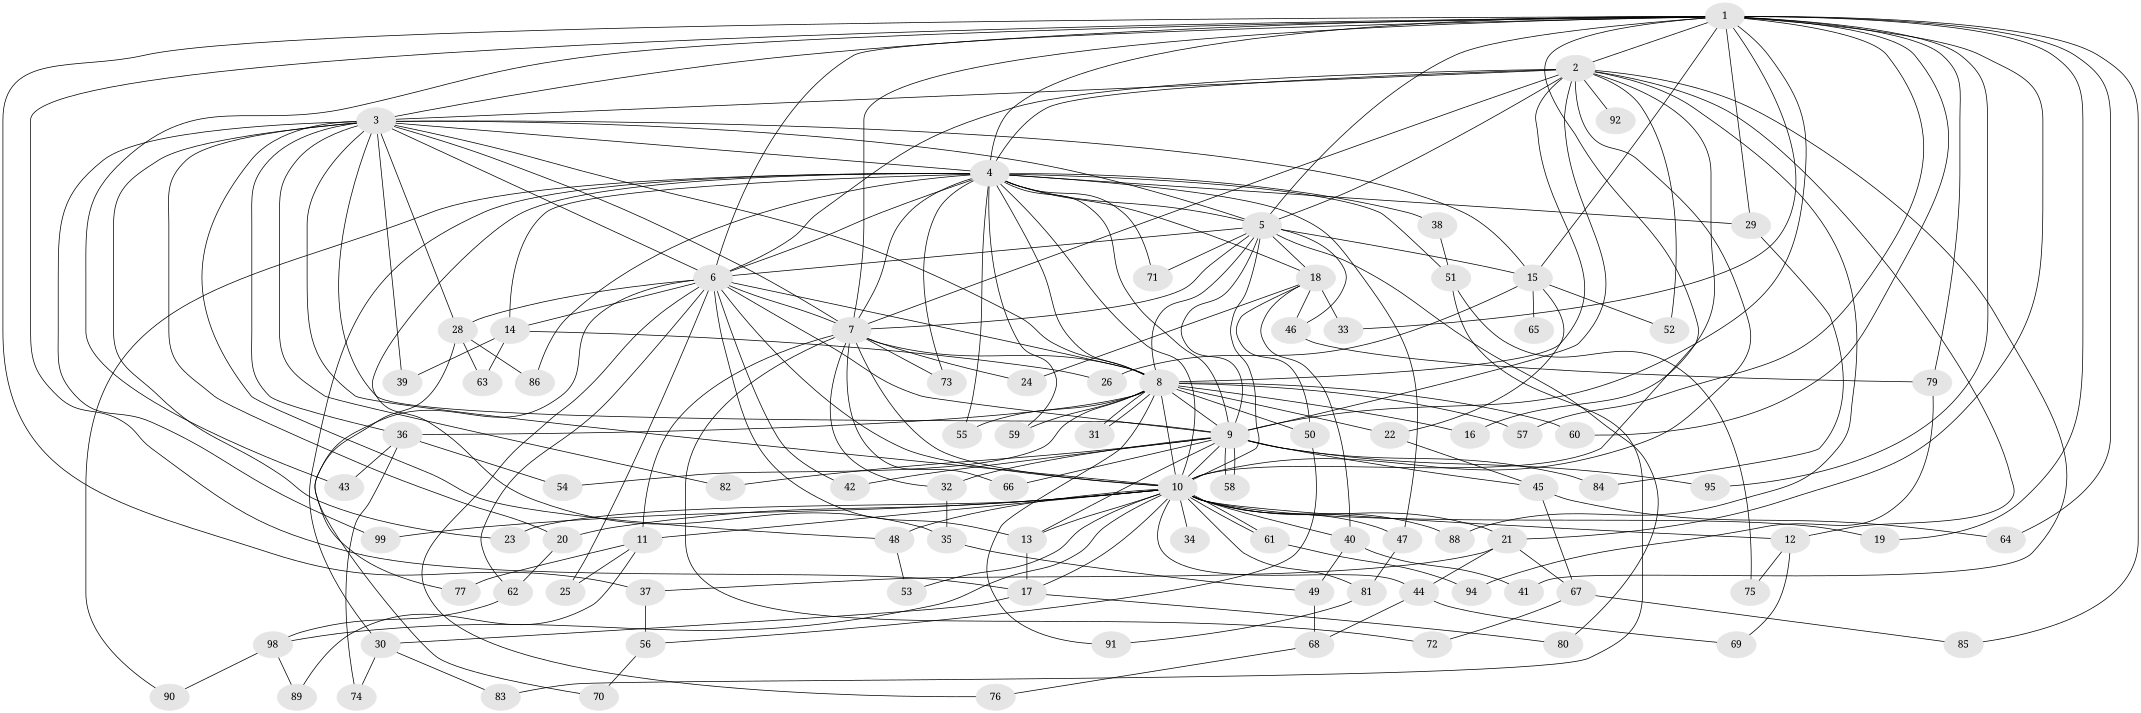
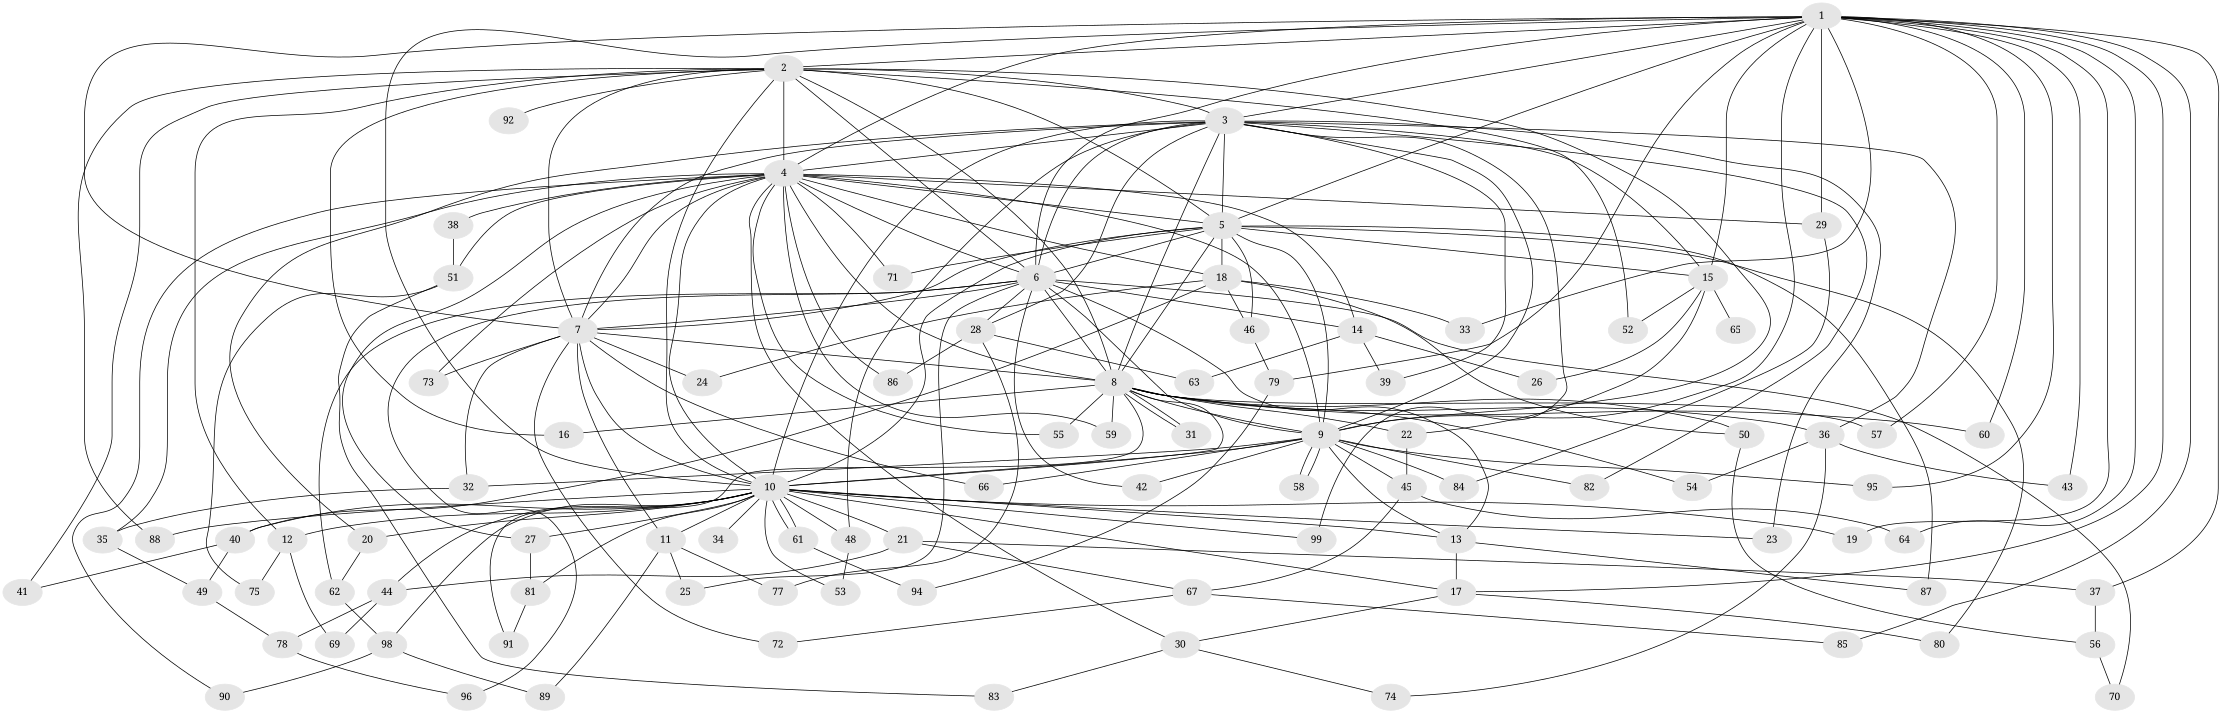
(2019, 337) -> none
(910, 451) -> none
(1402, 540) -> (531, 540)
none -> (1926, 592)
(1314, 645) -> (282, 645)
(996, 697) -> (467, 697)
